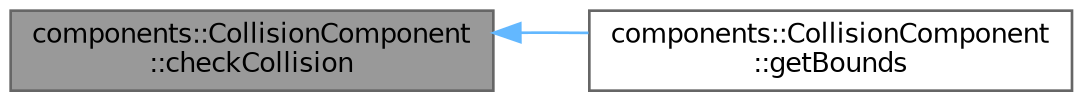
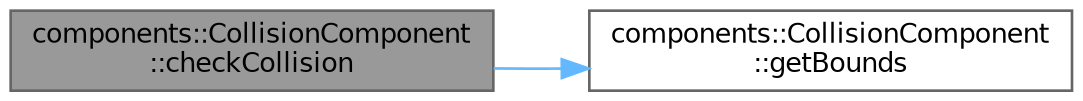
(555, 33) -> (527, 69)
